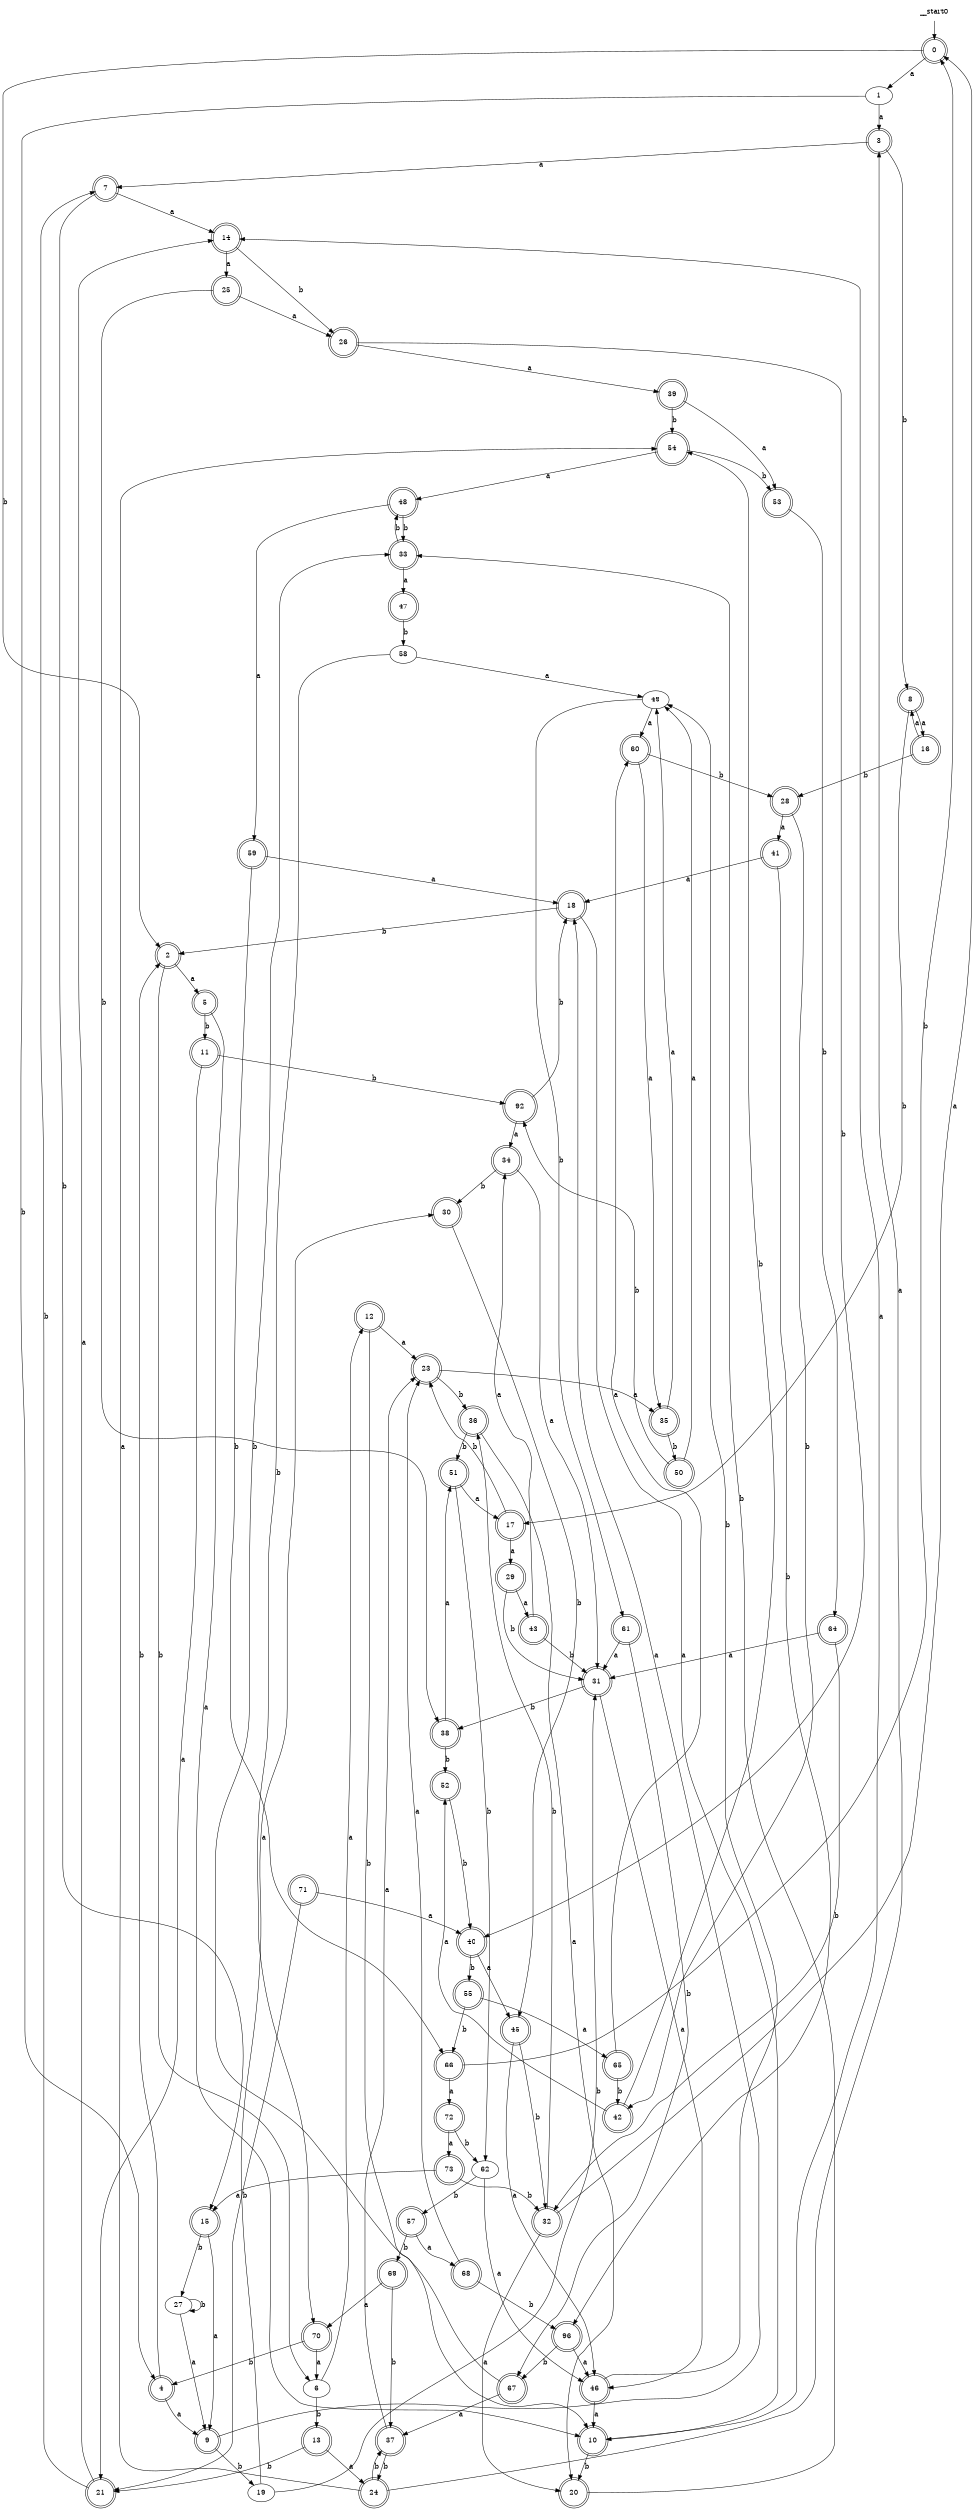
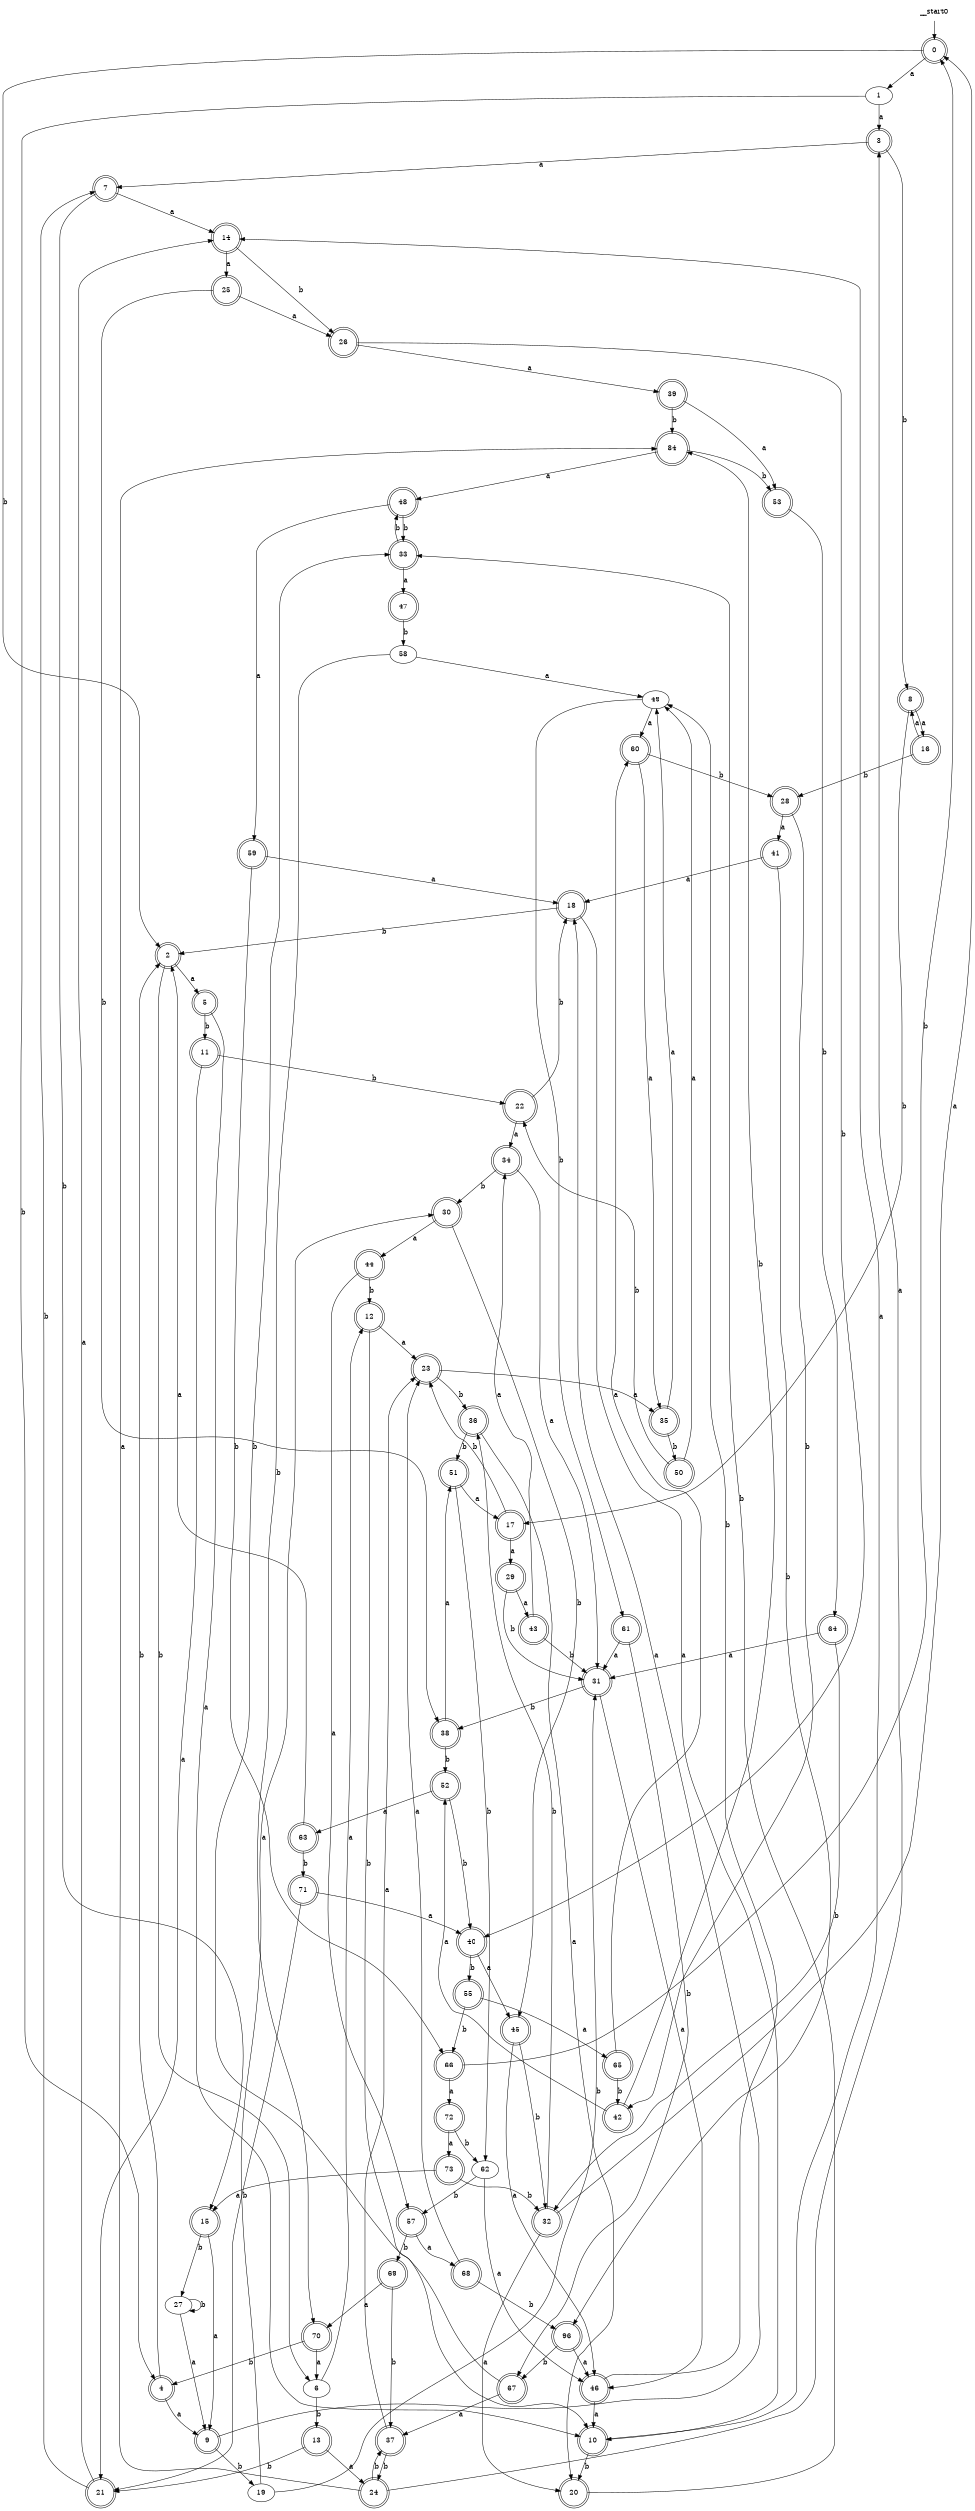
(672, 449) -> (672, 449)
(520, 1107) -> (520, 1107)
none -> (369, 1265)
none -> (303, 1838)
